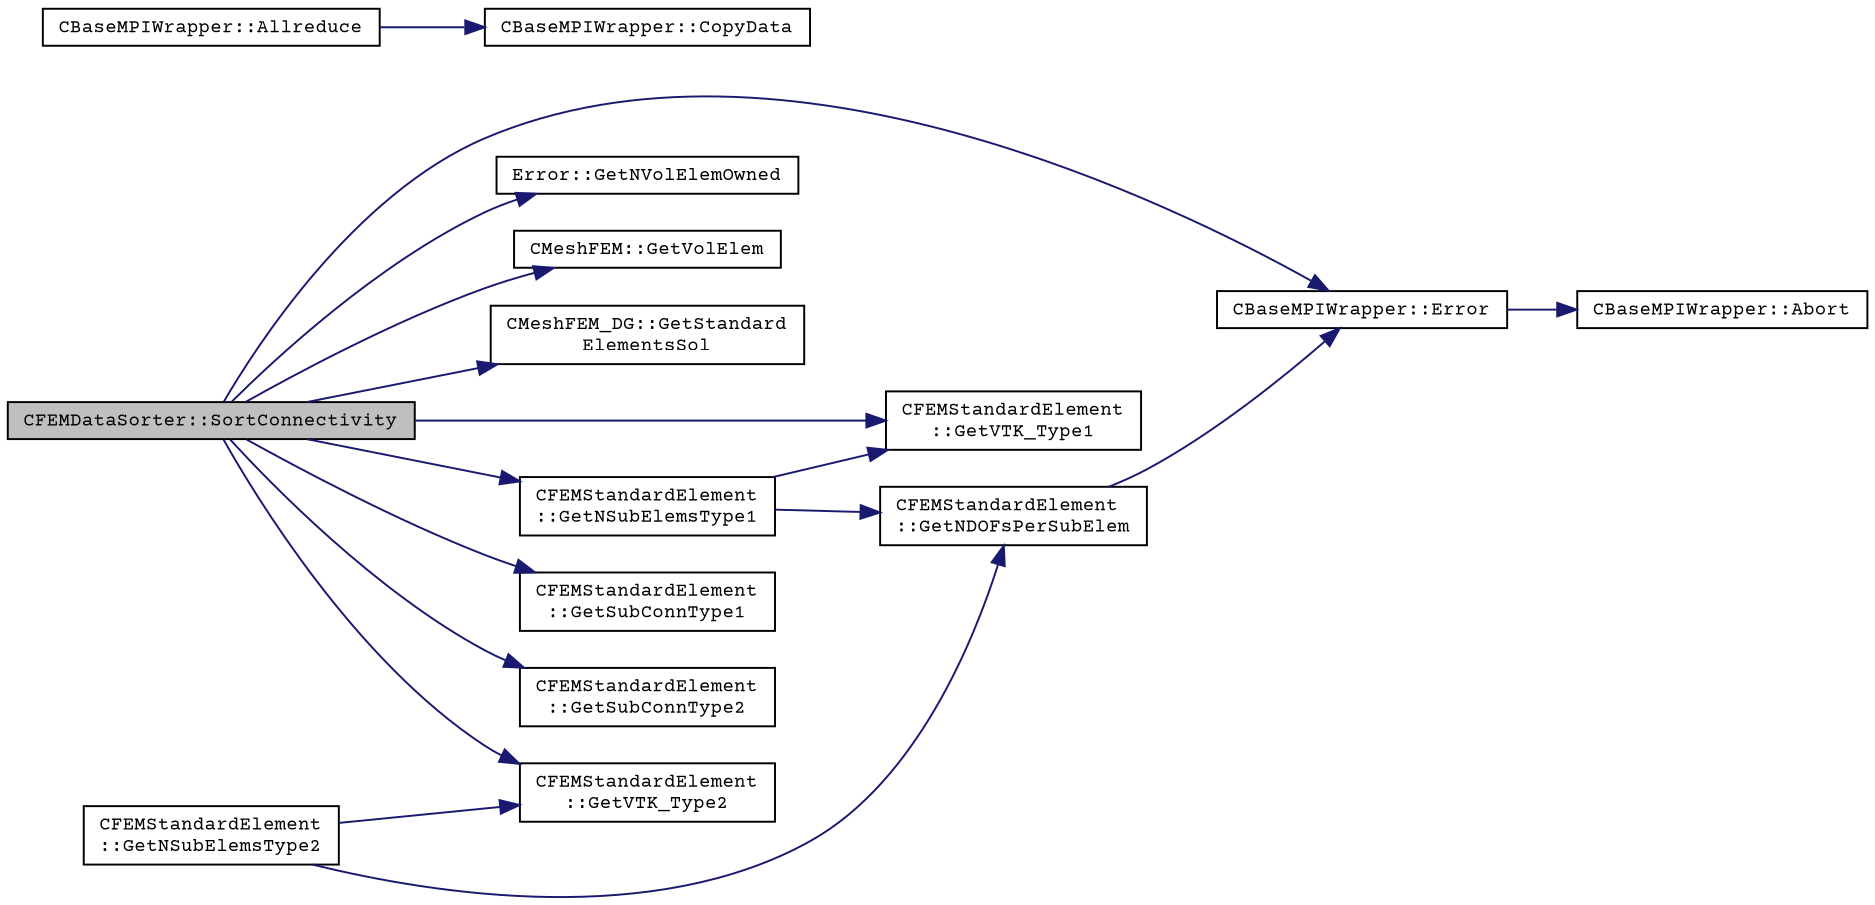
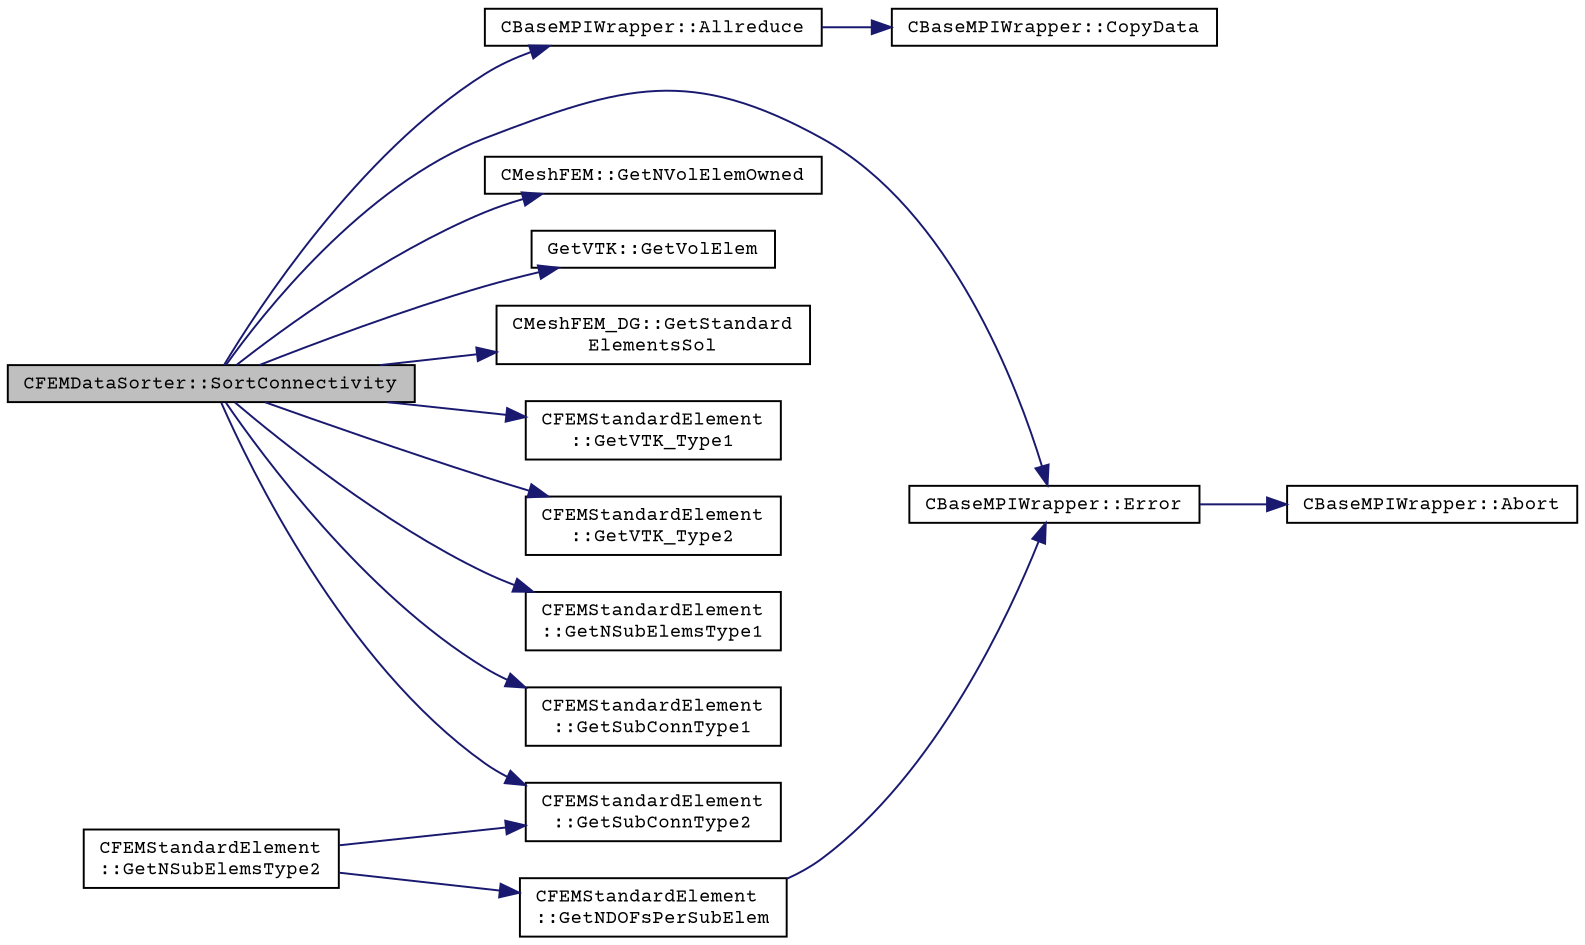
(647, 175) -> (653, 175)
none -> (356, 186)
(647, 249) -> (653, 249)
(821, 466) -> none
(818, 511) -> none
(419, 815) -> (423, 836)
